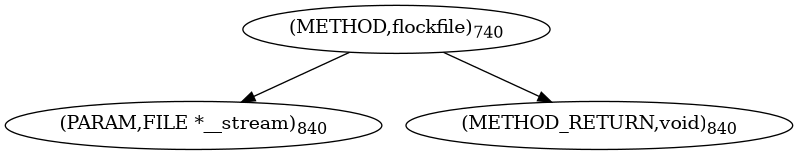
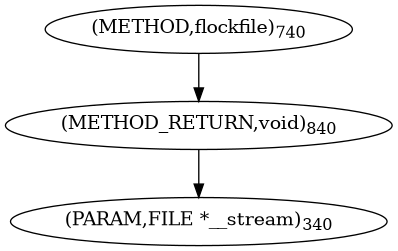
(302, 74) -> (199, 167)
(312, 123) -> (318, 220)
